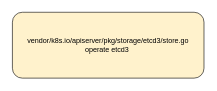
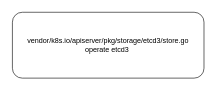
(108, 45) -> (108, 45)
